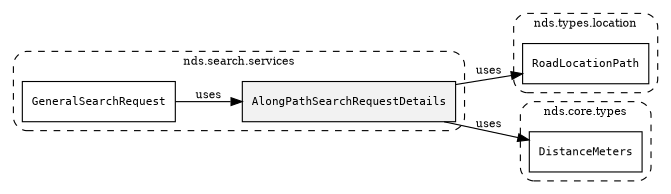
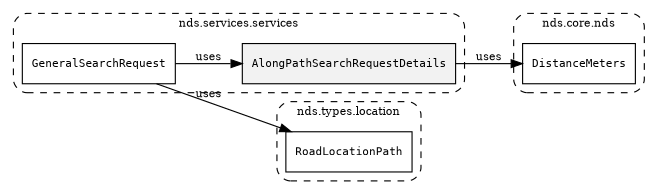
(239, 62) -> (239, 24)
(483, 80) -> (218, 106)
(586, 112) -> (579, 24)
